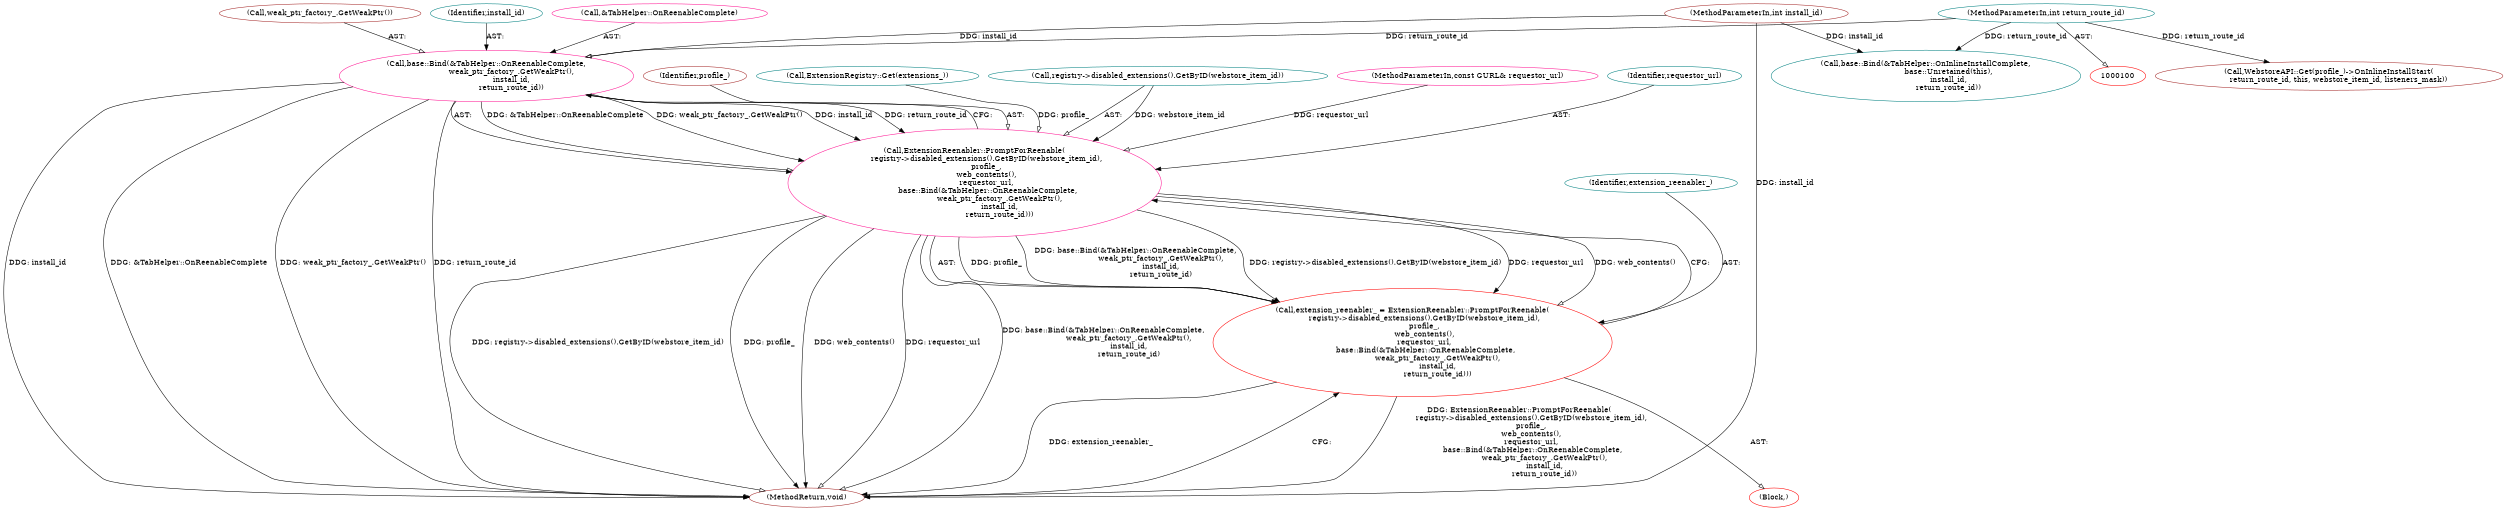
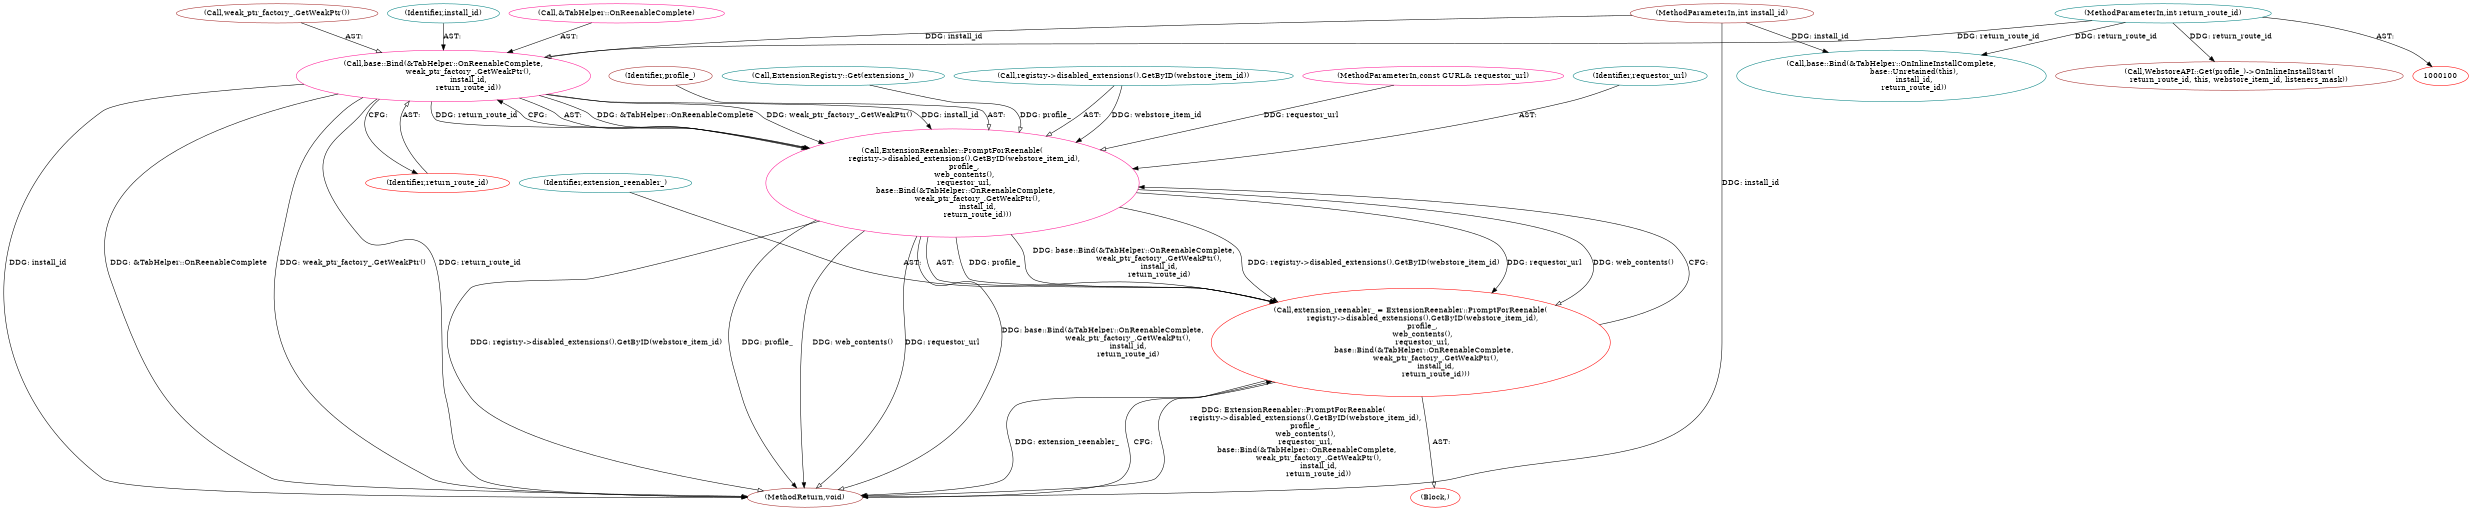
(2080, 43) -> (2348, 31)
none -> (438, 183)
